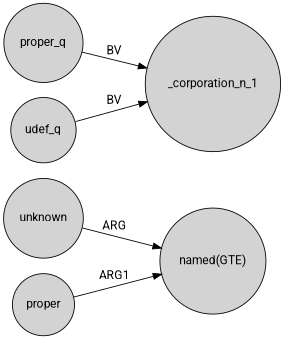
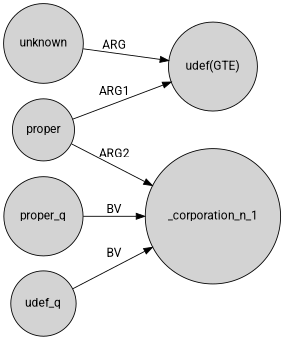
none -> (108, 163)
(213, 261) -> (213, 67)
